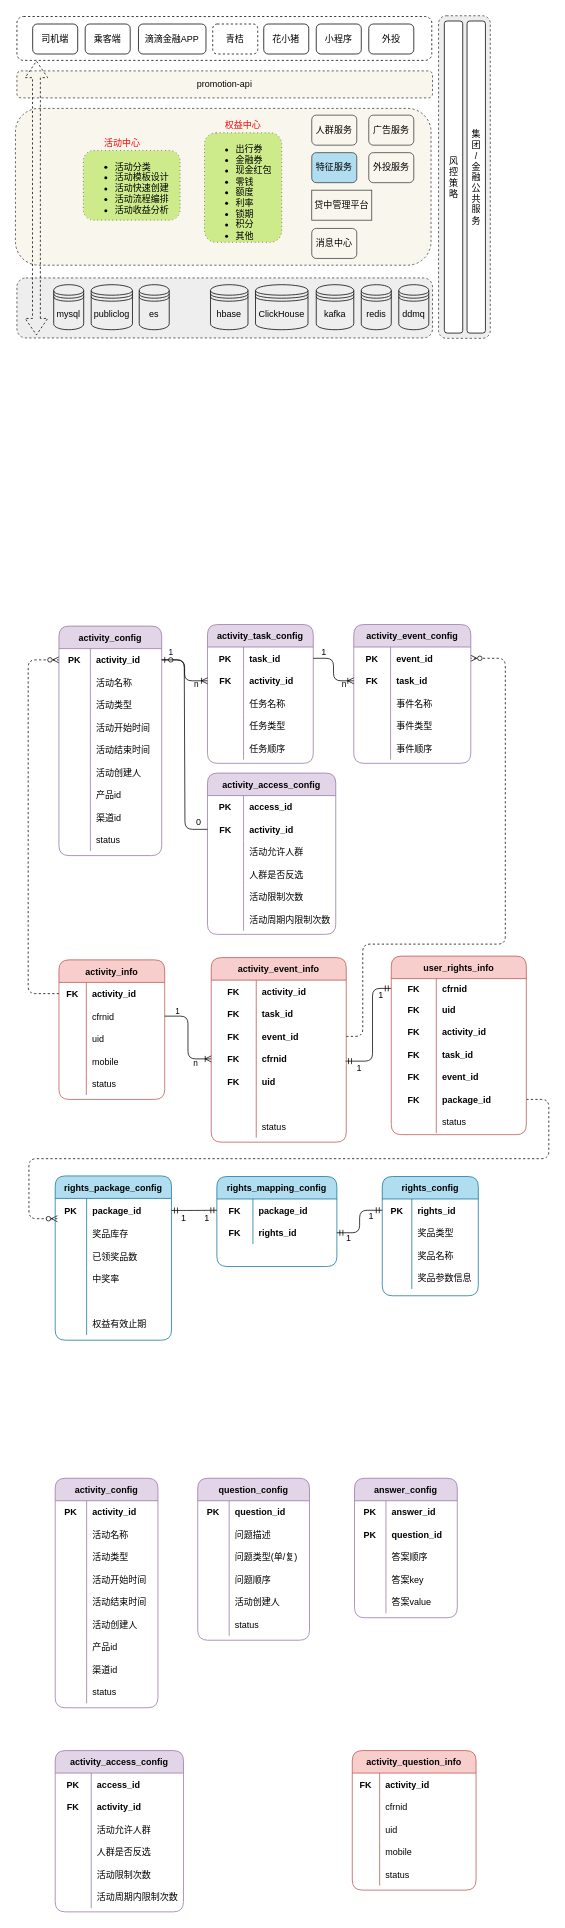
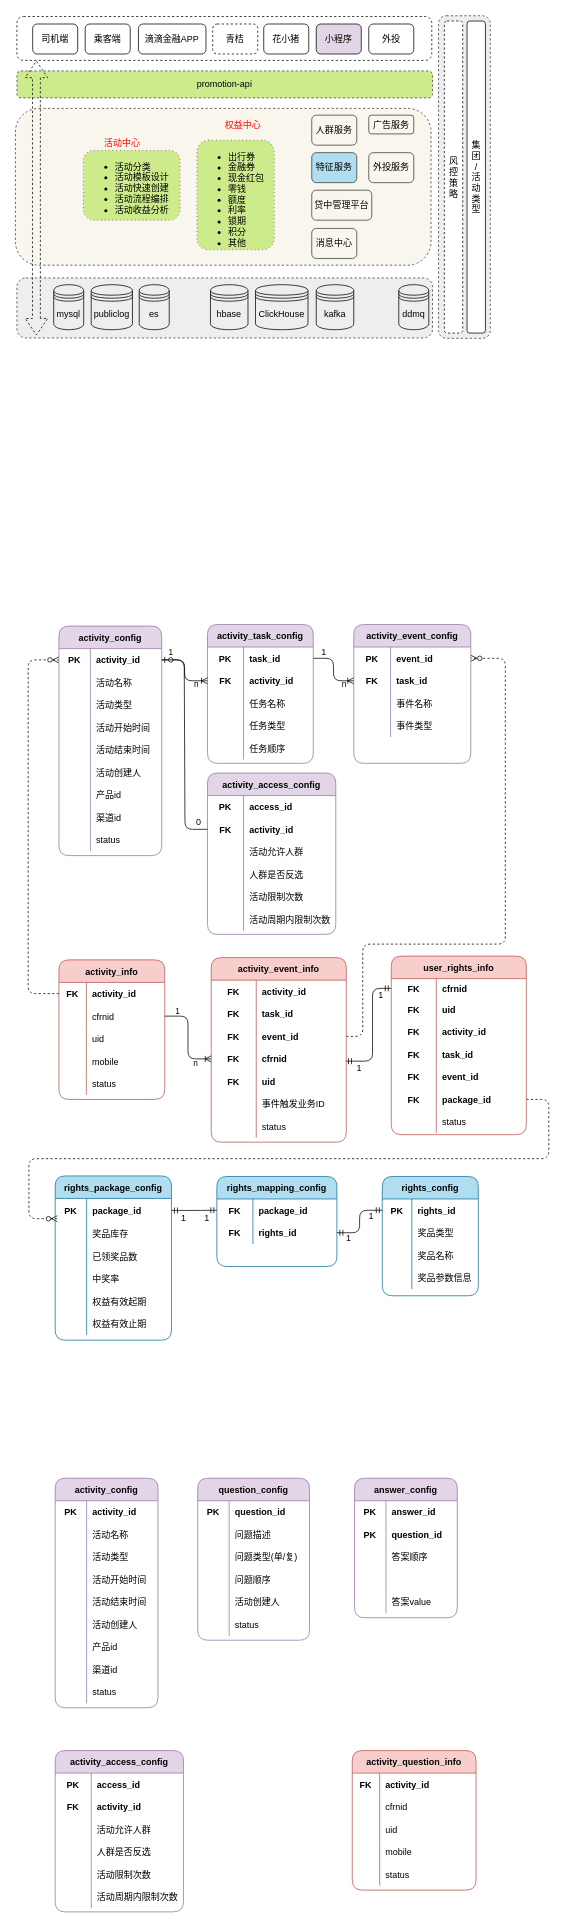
(339, 39) -> (339, 39)
(225, 84) -> (225, 84)
(391, 130) -> (391, 125)
(453, 177) -> (453, 177)
(476, 177) -> (476, 177)
(243, 188) -> (236, 195)
(342, 205) -> (342, 205)
(376, 307) -> none
(431, 748) -> none
none -> (301, 1104)
none -> (129, 1301)
(421, 1579) -> none
